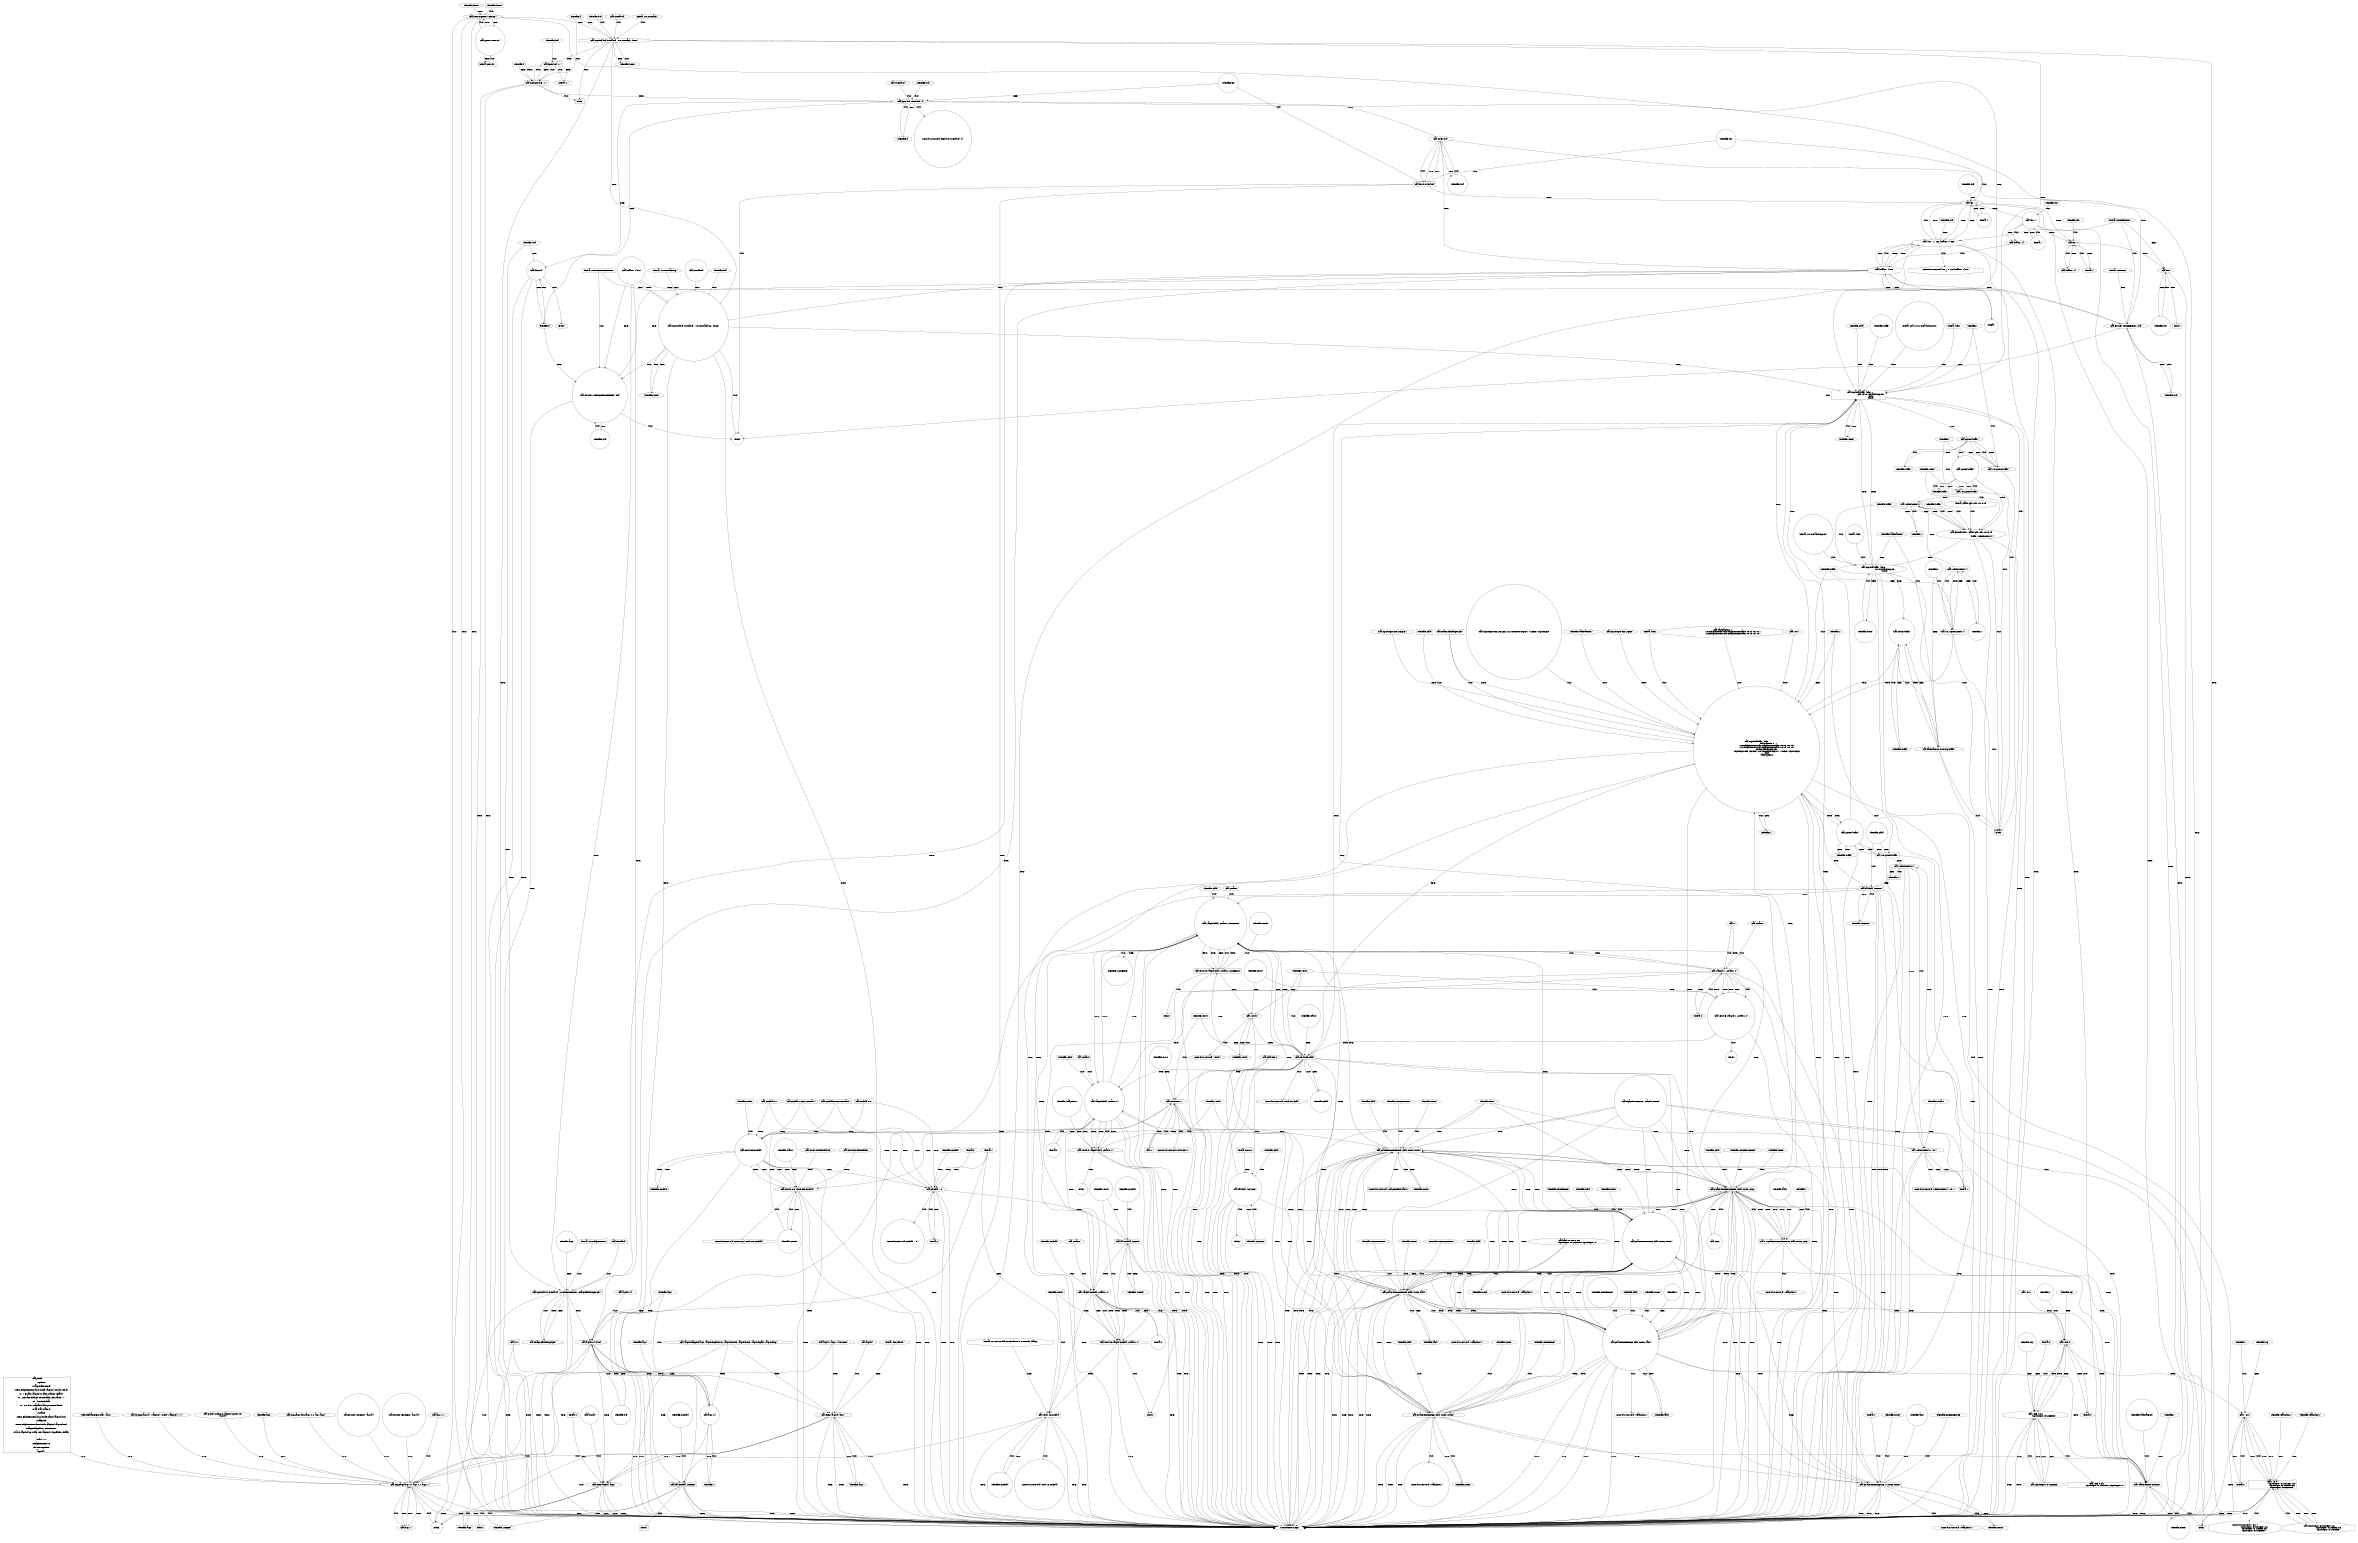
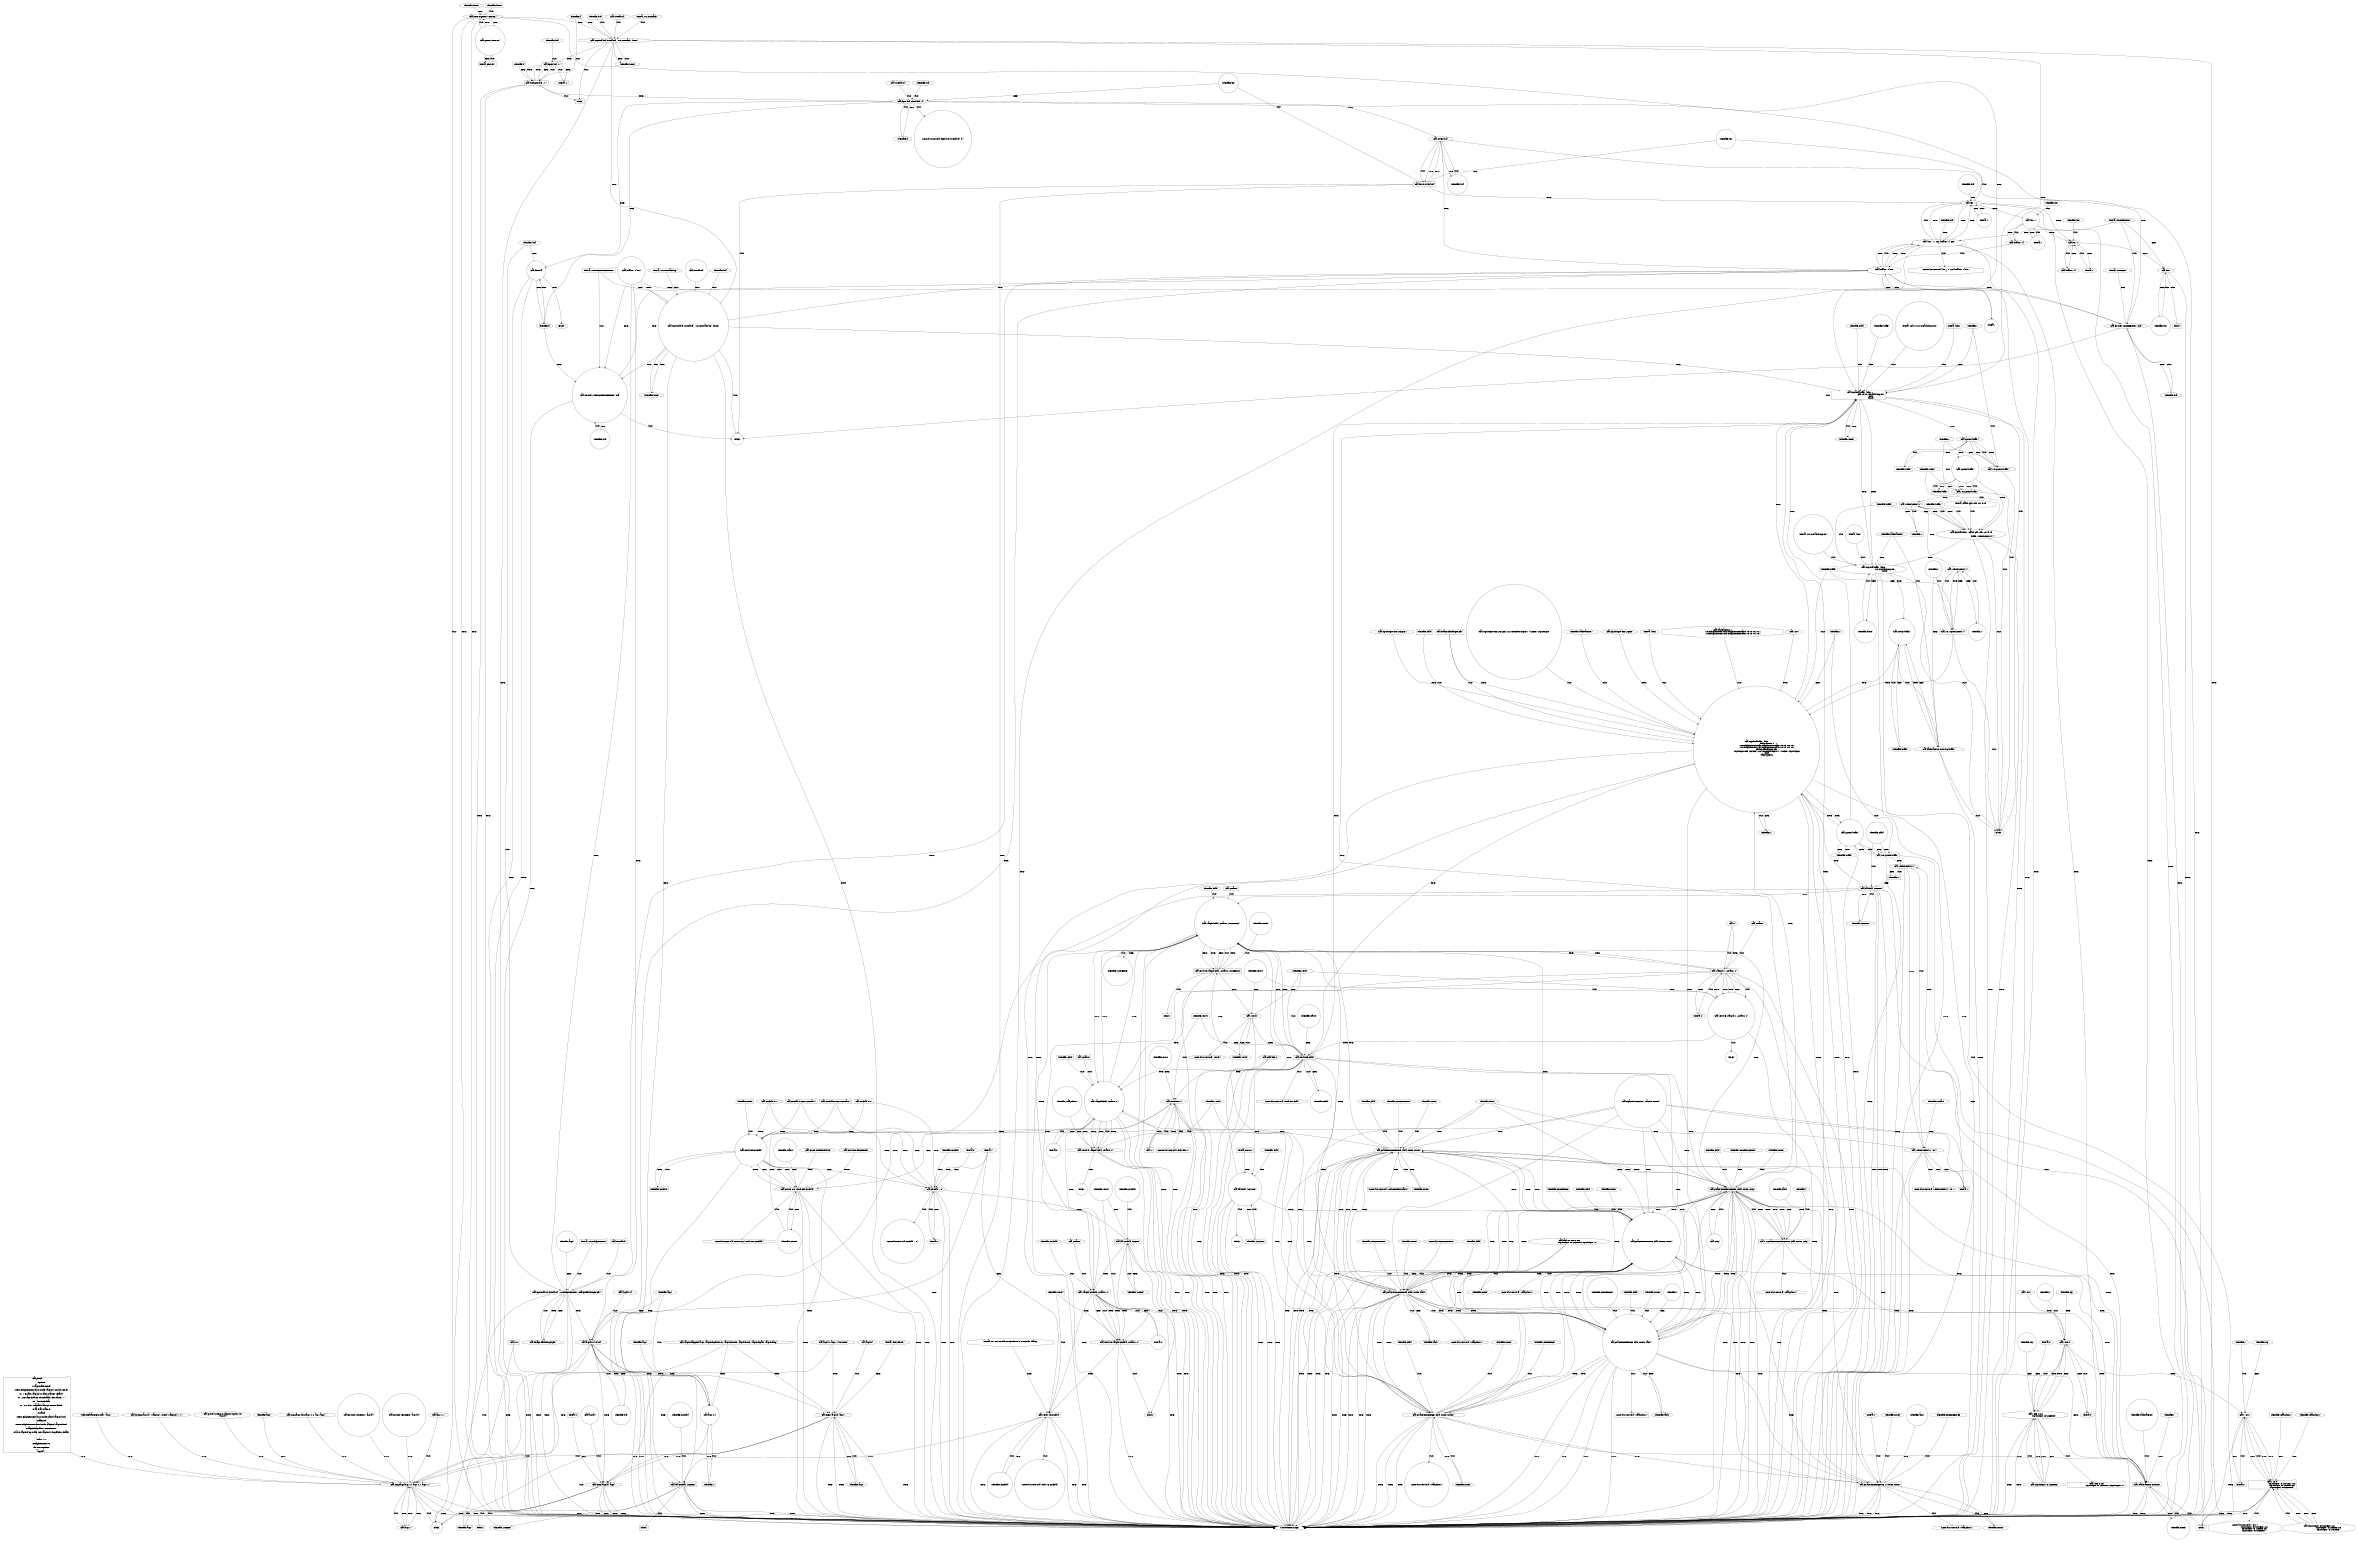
(1572, 953) -> (1572, 953)
